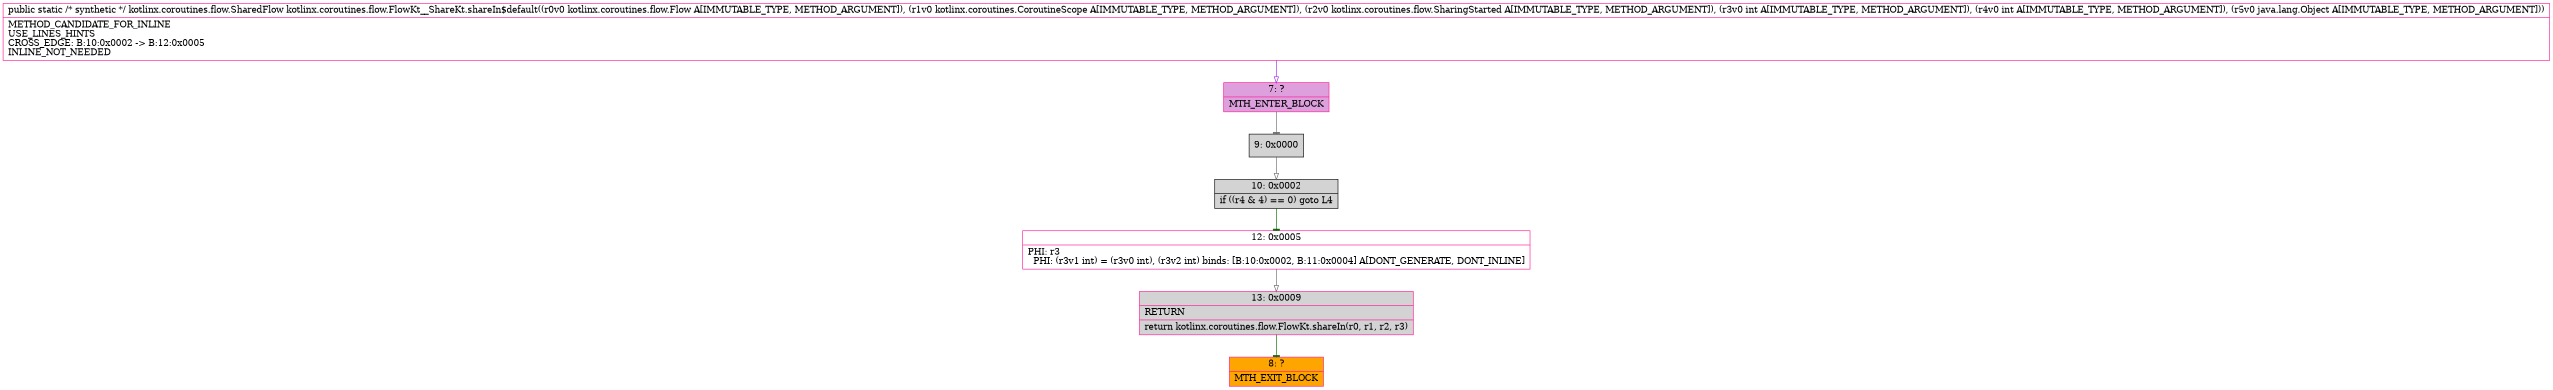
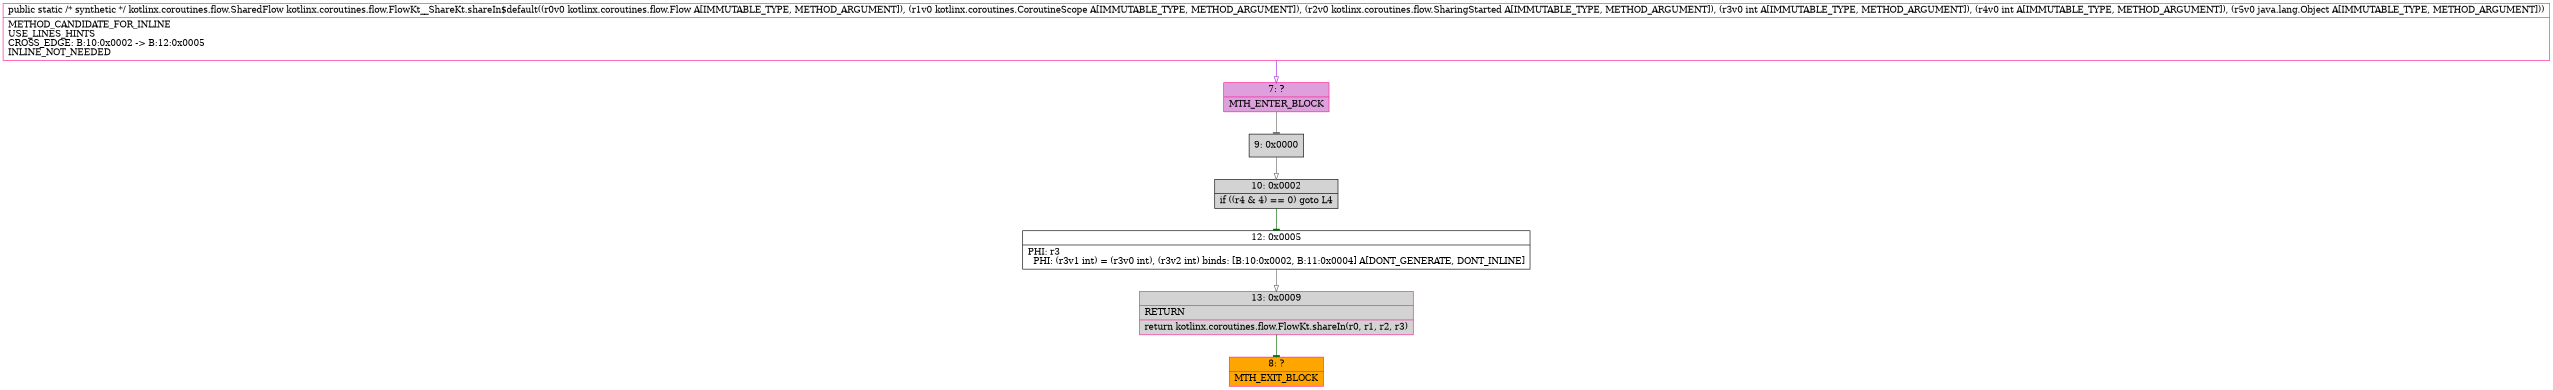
(1276, 250) -> (1276, 250)
